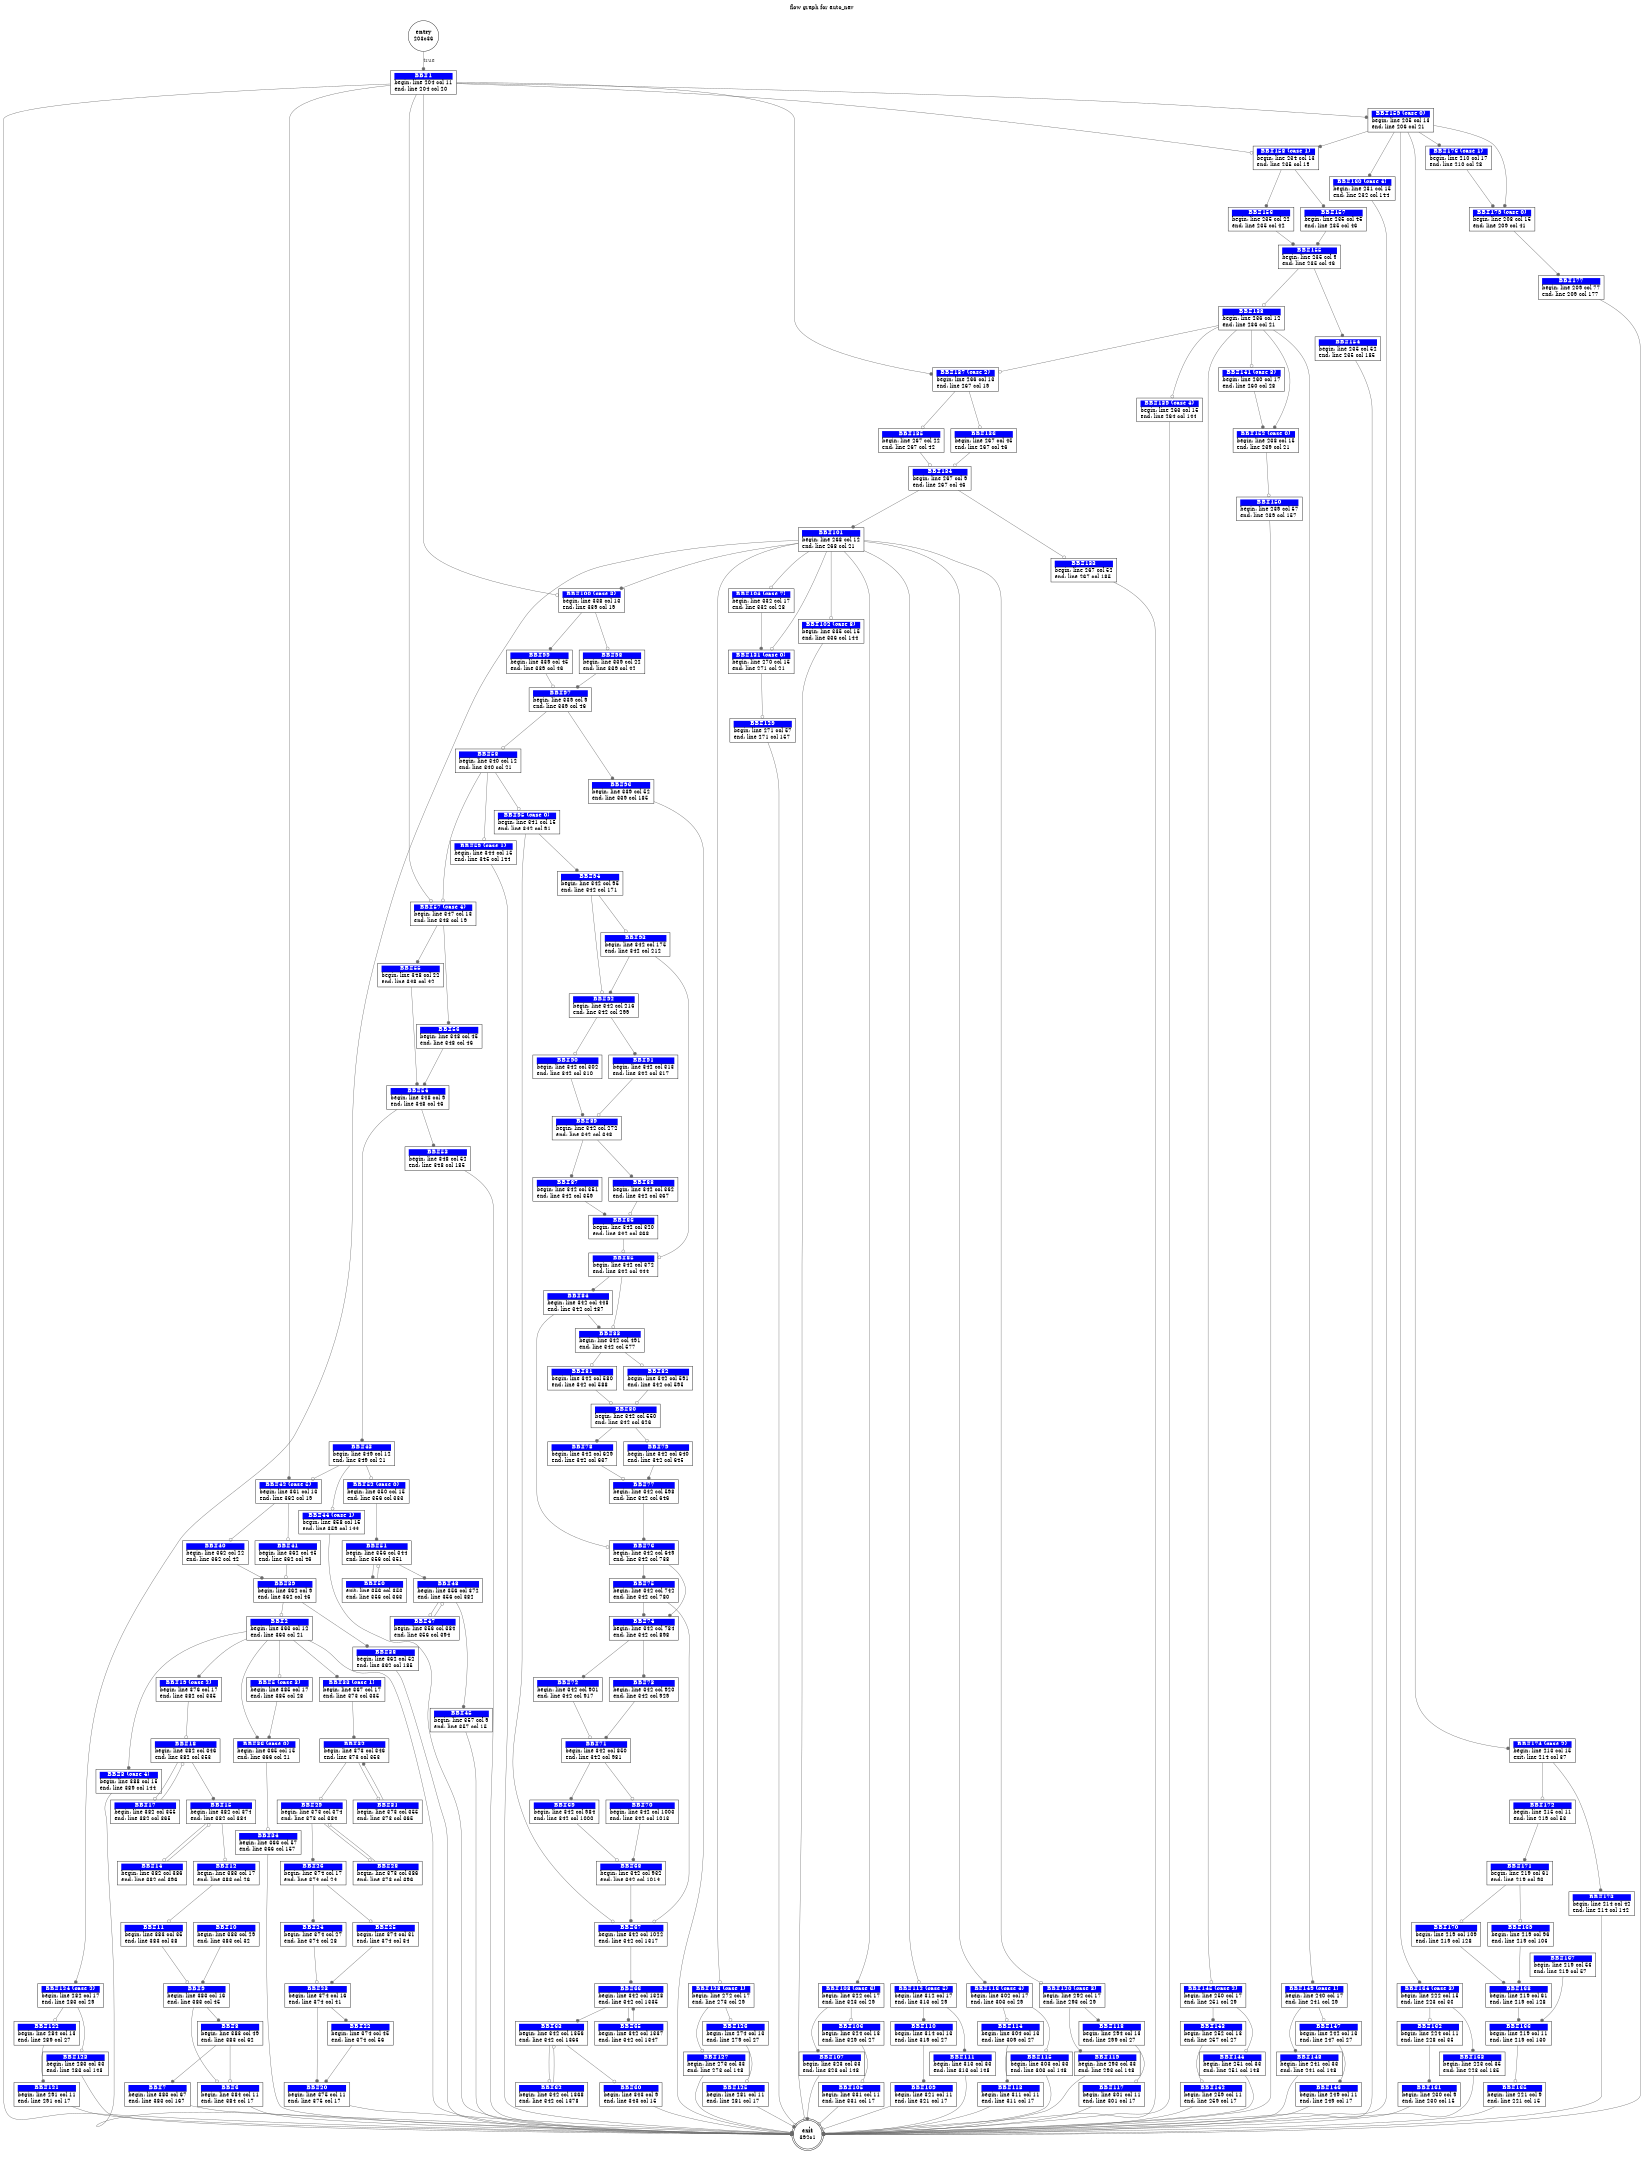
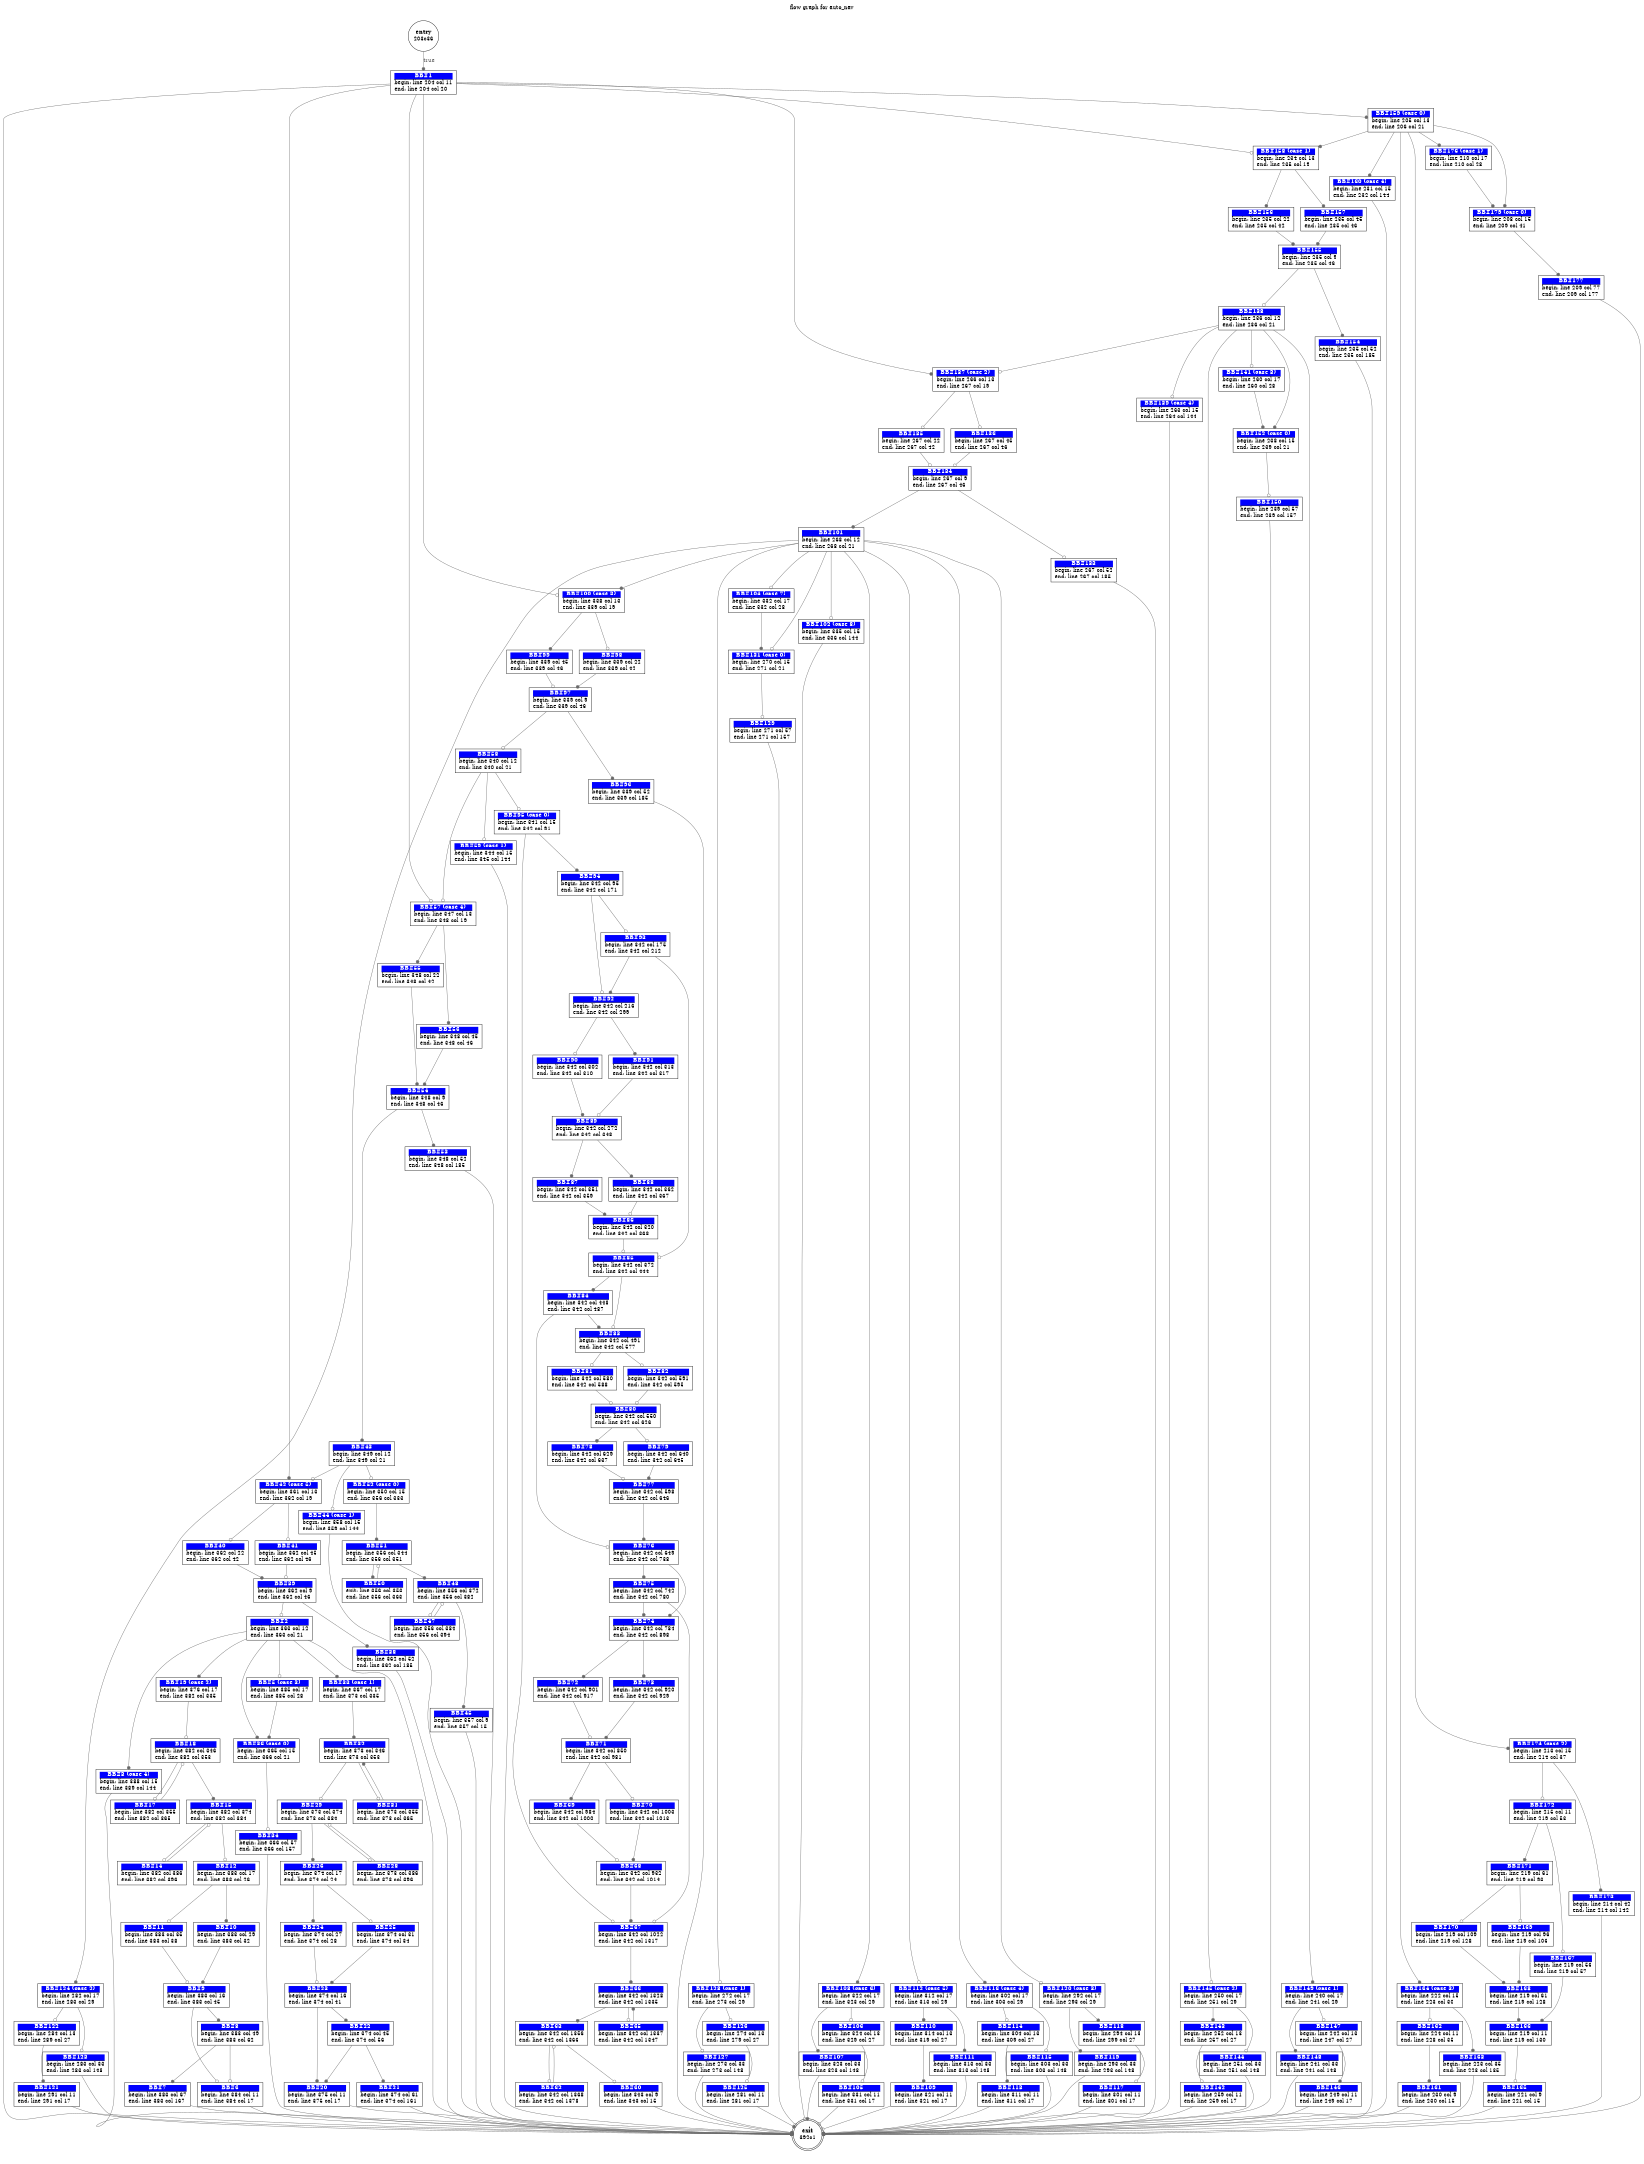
(1540, 1757) -> (1540, 1757)
none -> (1559, 1886)
none -> (226, 1902)
(628, 2013) -> (628, 2013)
none -> (389, 2094)
